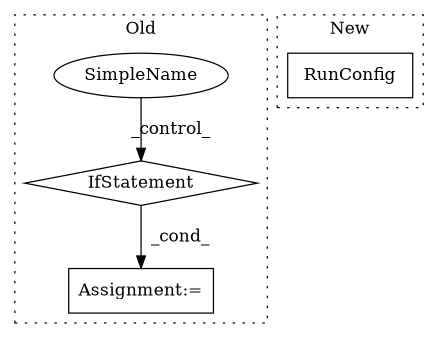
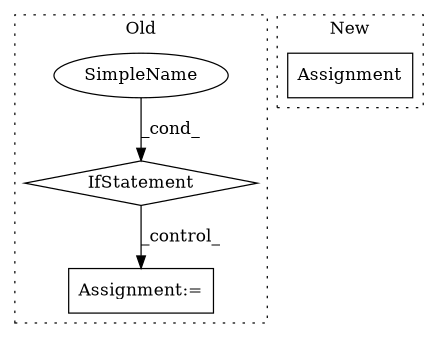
(350, 75) -> (350, 75)
(171, 129) -> (171, 129)
(181, 237) -> (181, 237)
